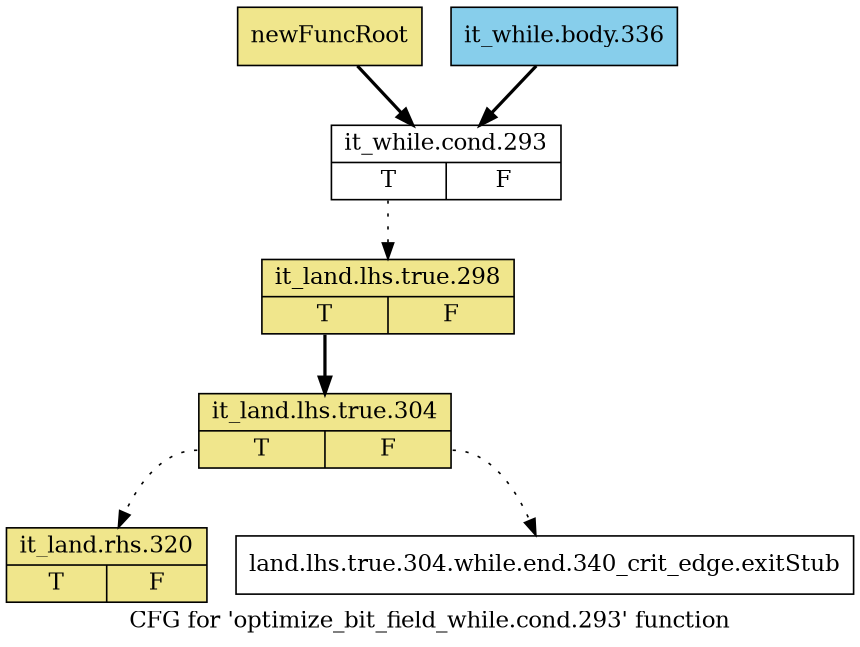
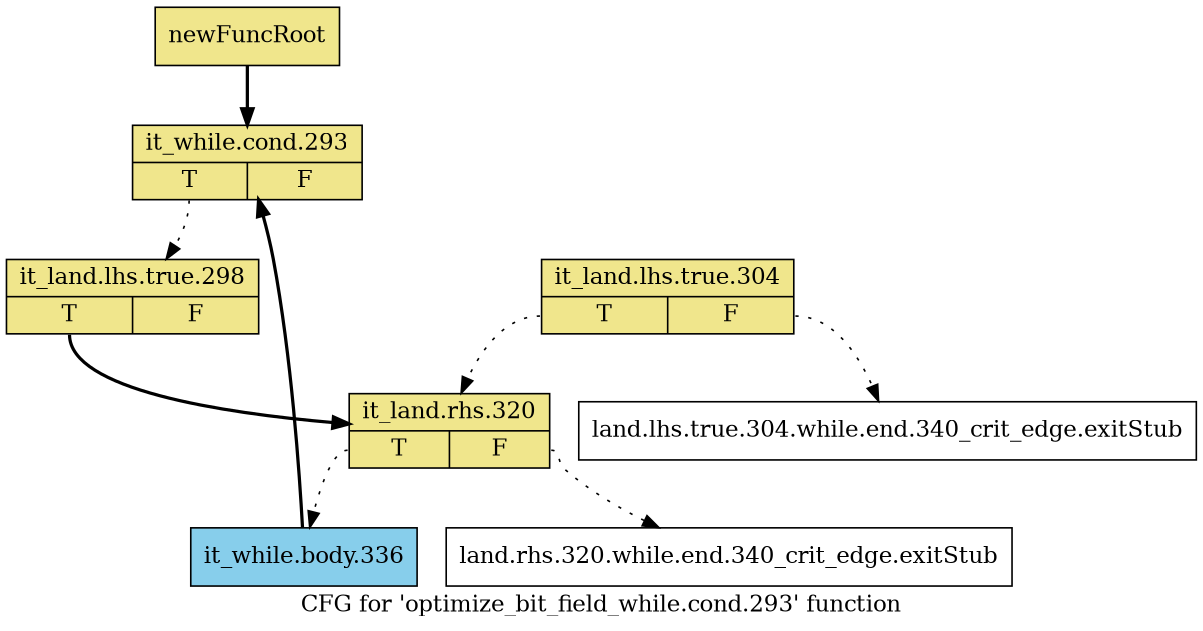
(446, 162) -> (247, 162)
(325, 356) -> (189, 402)
none -> (325, 477)
none -> (729, 557)
